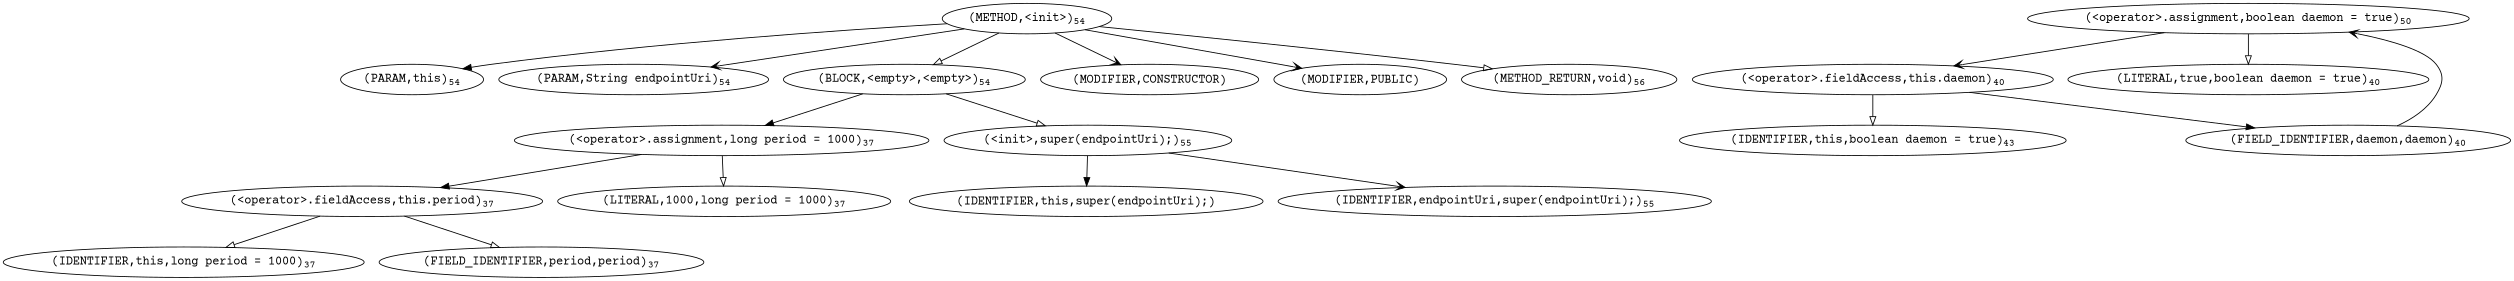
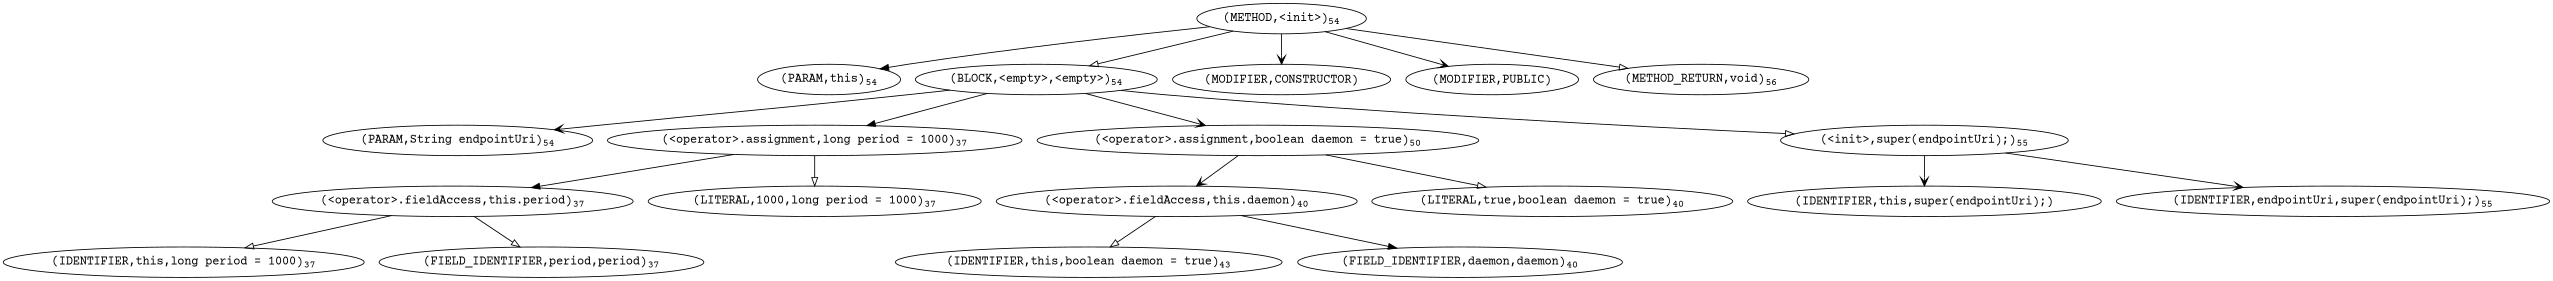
(842, 47) -> (756, 110)
(2436, 64) -> (1141, 108)
(1087, 167) -> (1924, 167)
